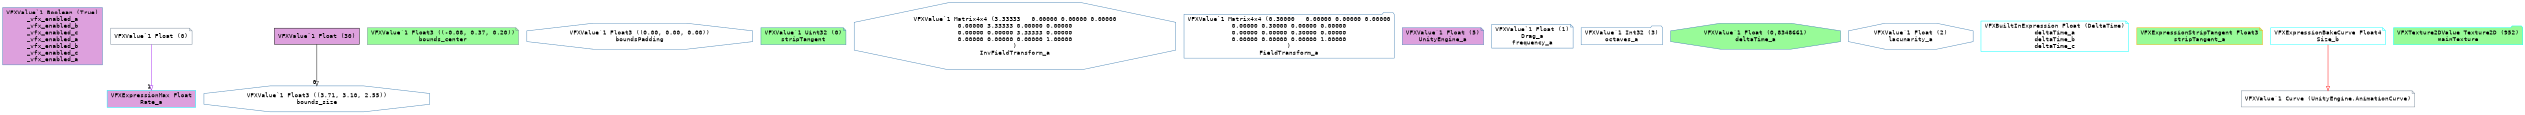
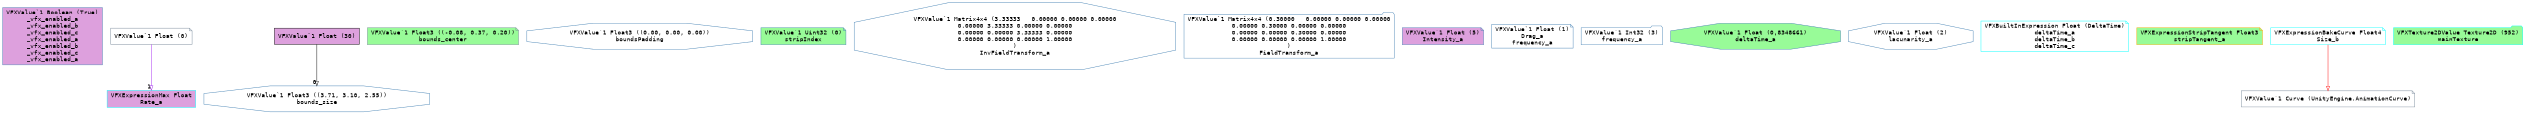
(803, 36) -> (803, 36)
(1443, 36) -> (1443, 36)
(1622, 36) -> (1622, 36)
